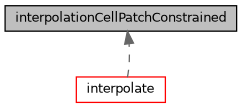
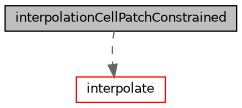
(129, 61) -> (112, 48)
